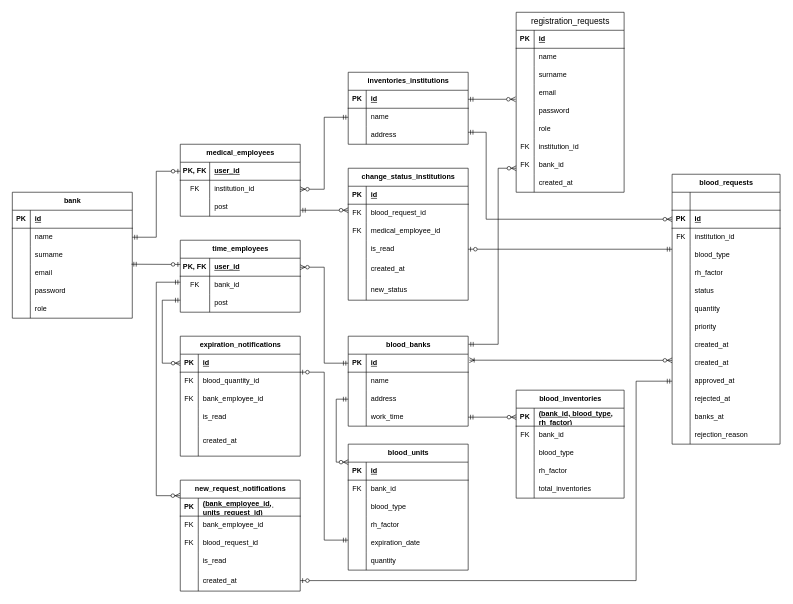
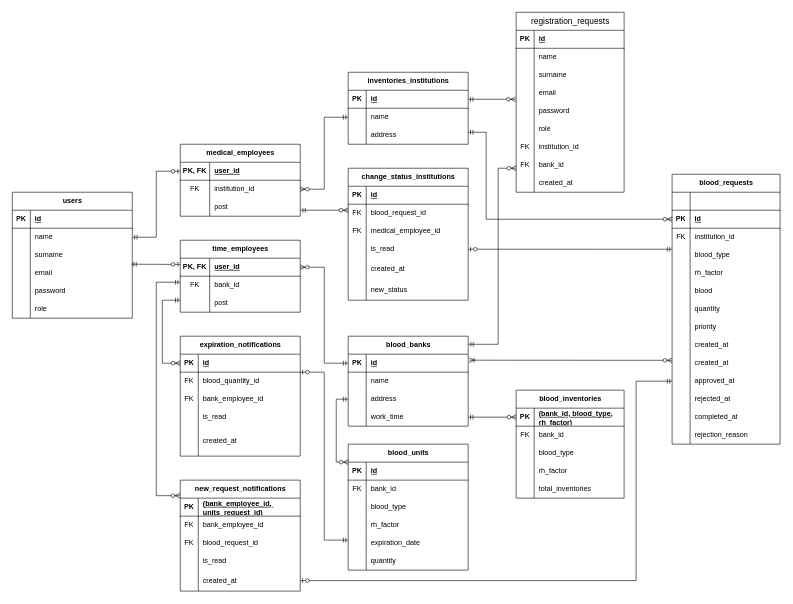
(73, 201) -> (73, 201)
(707, 291) -> (704, 291)
(711, 417) -> (718, 417)
